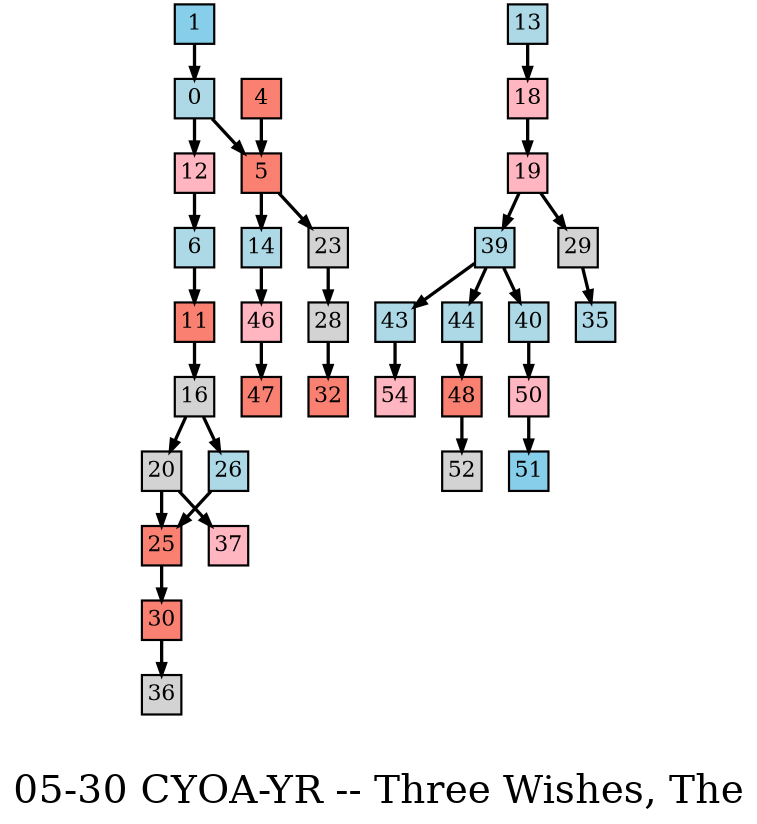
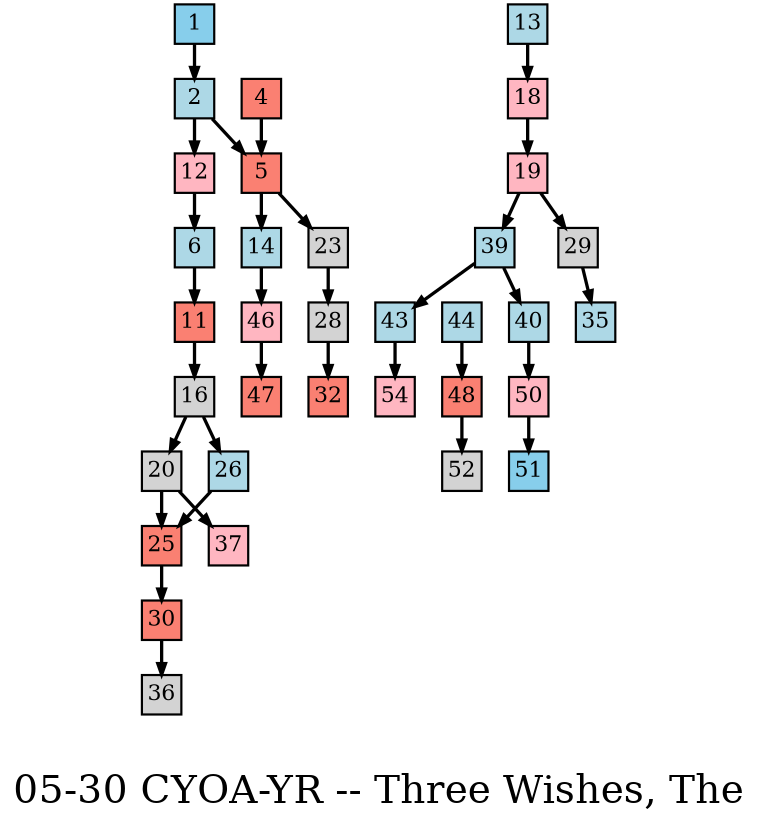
(195, 99) -> (195, 99)
(481, 280) -> none
